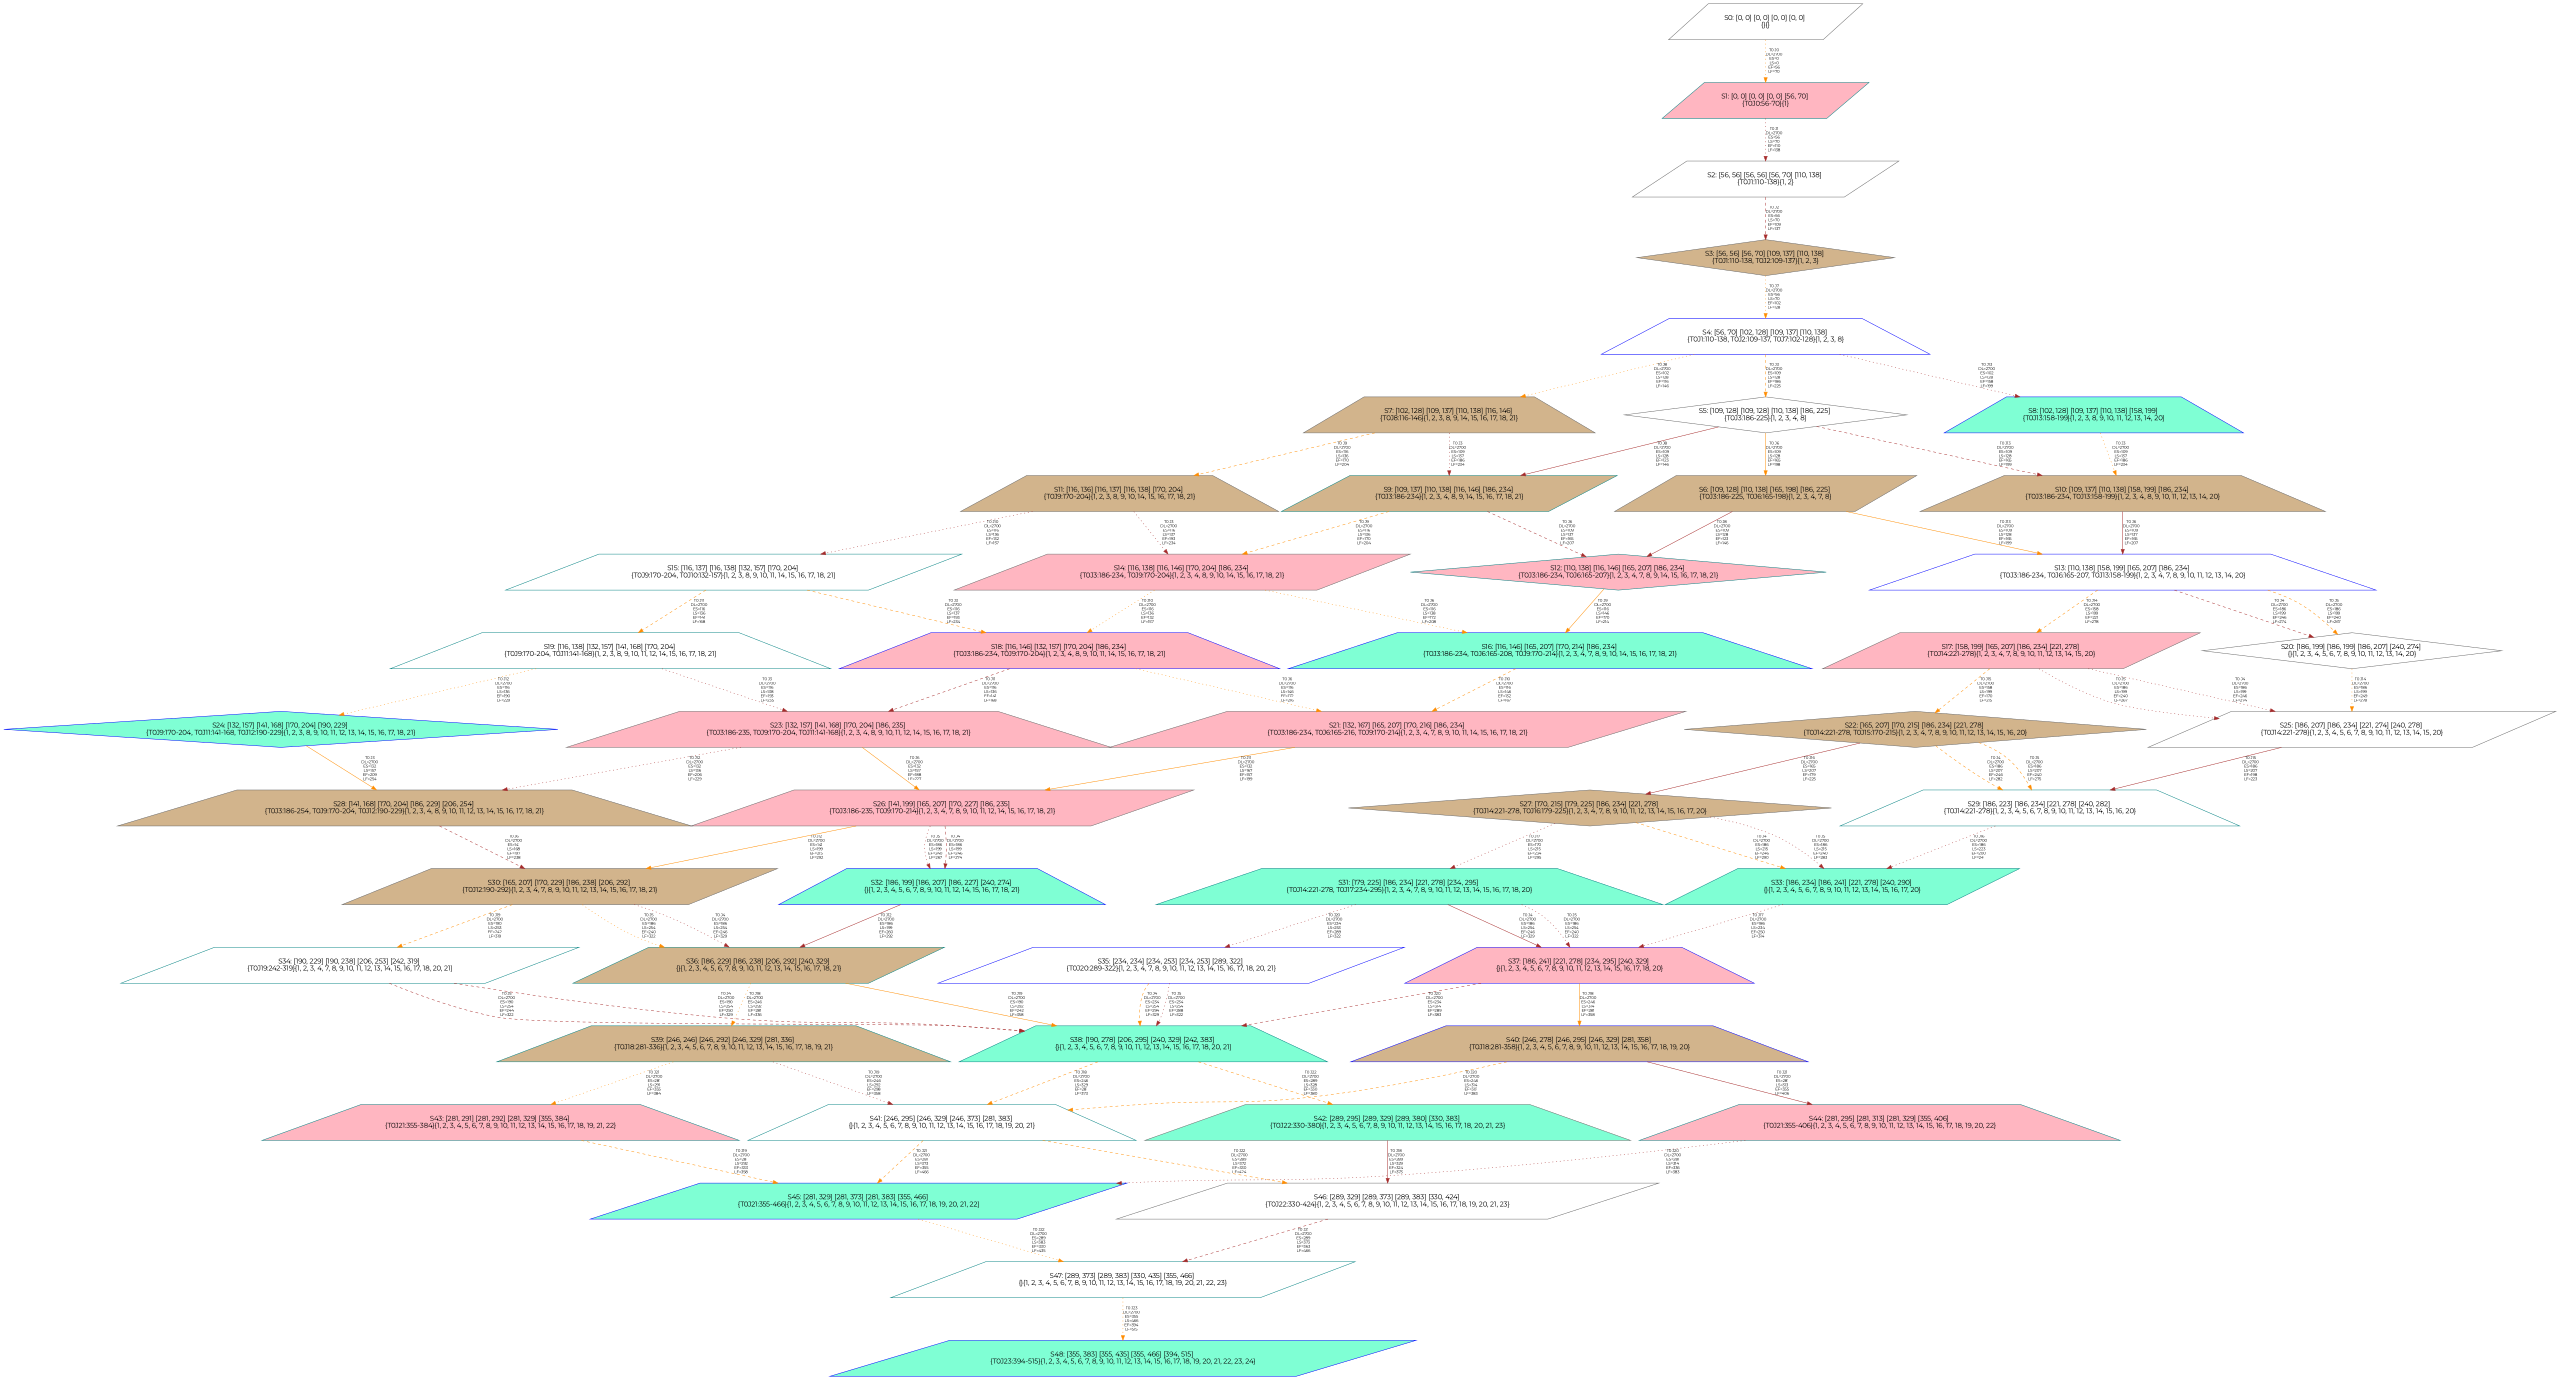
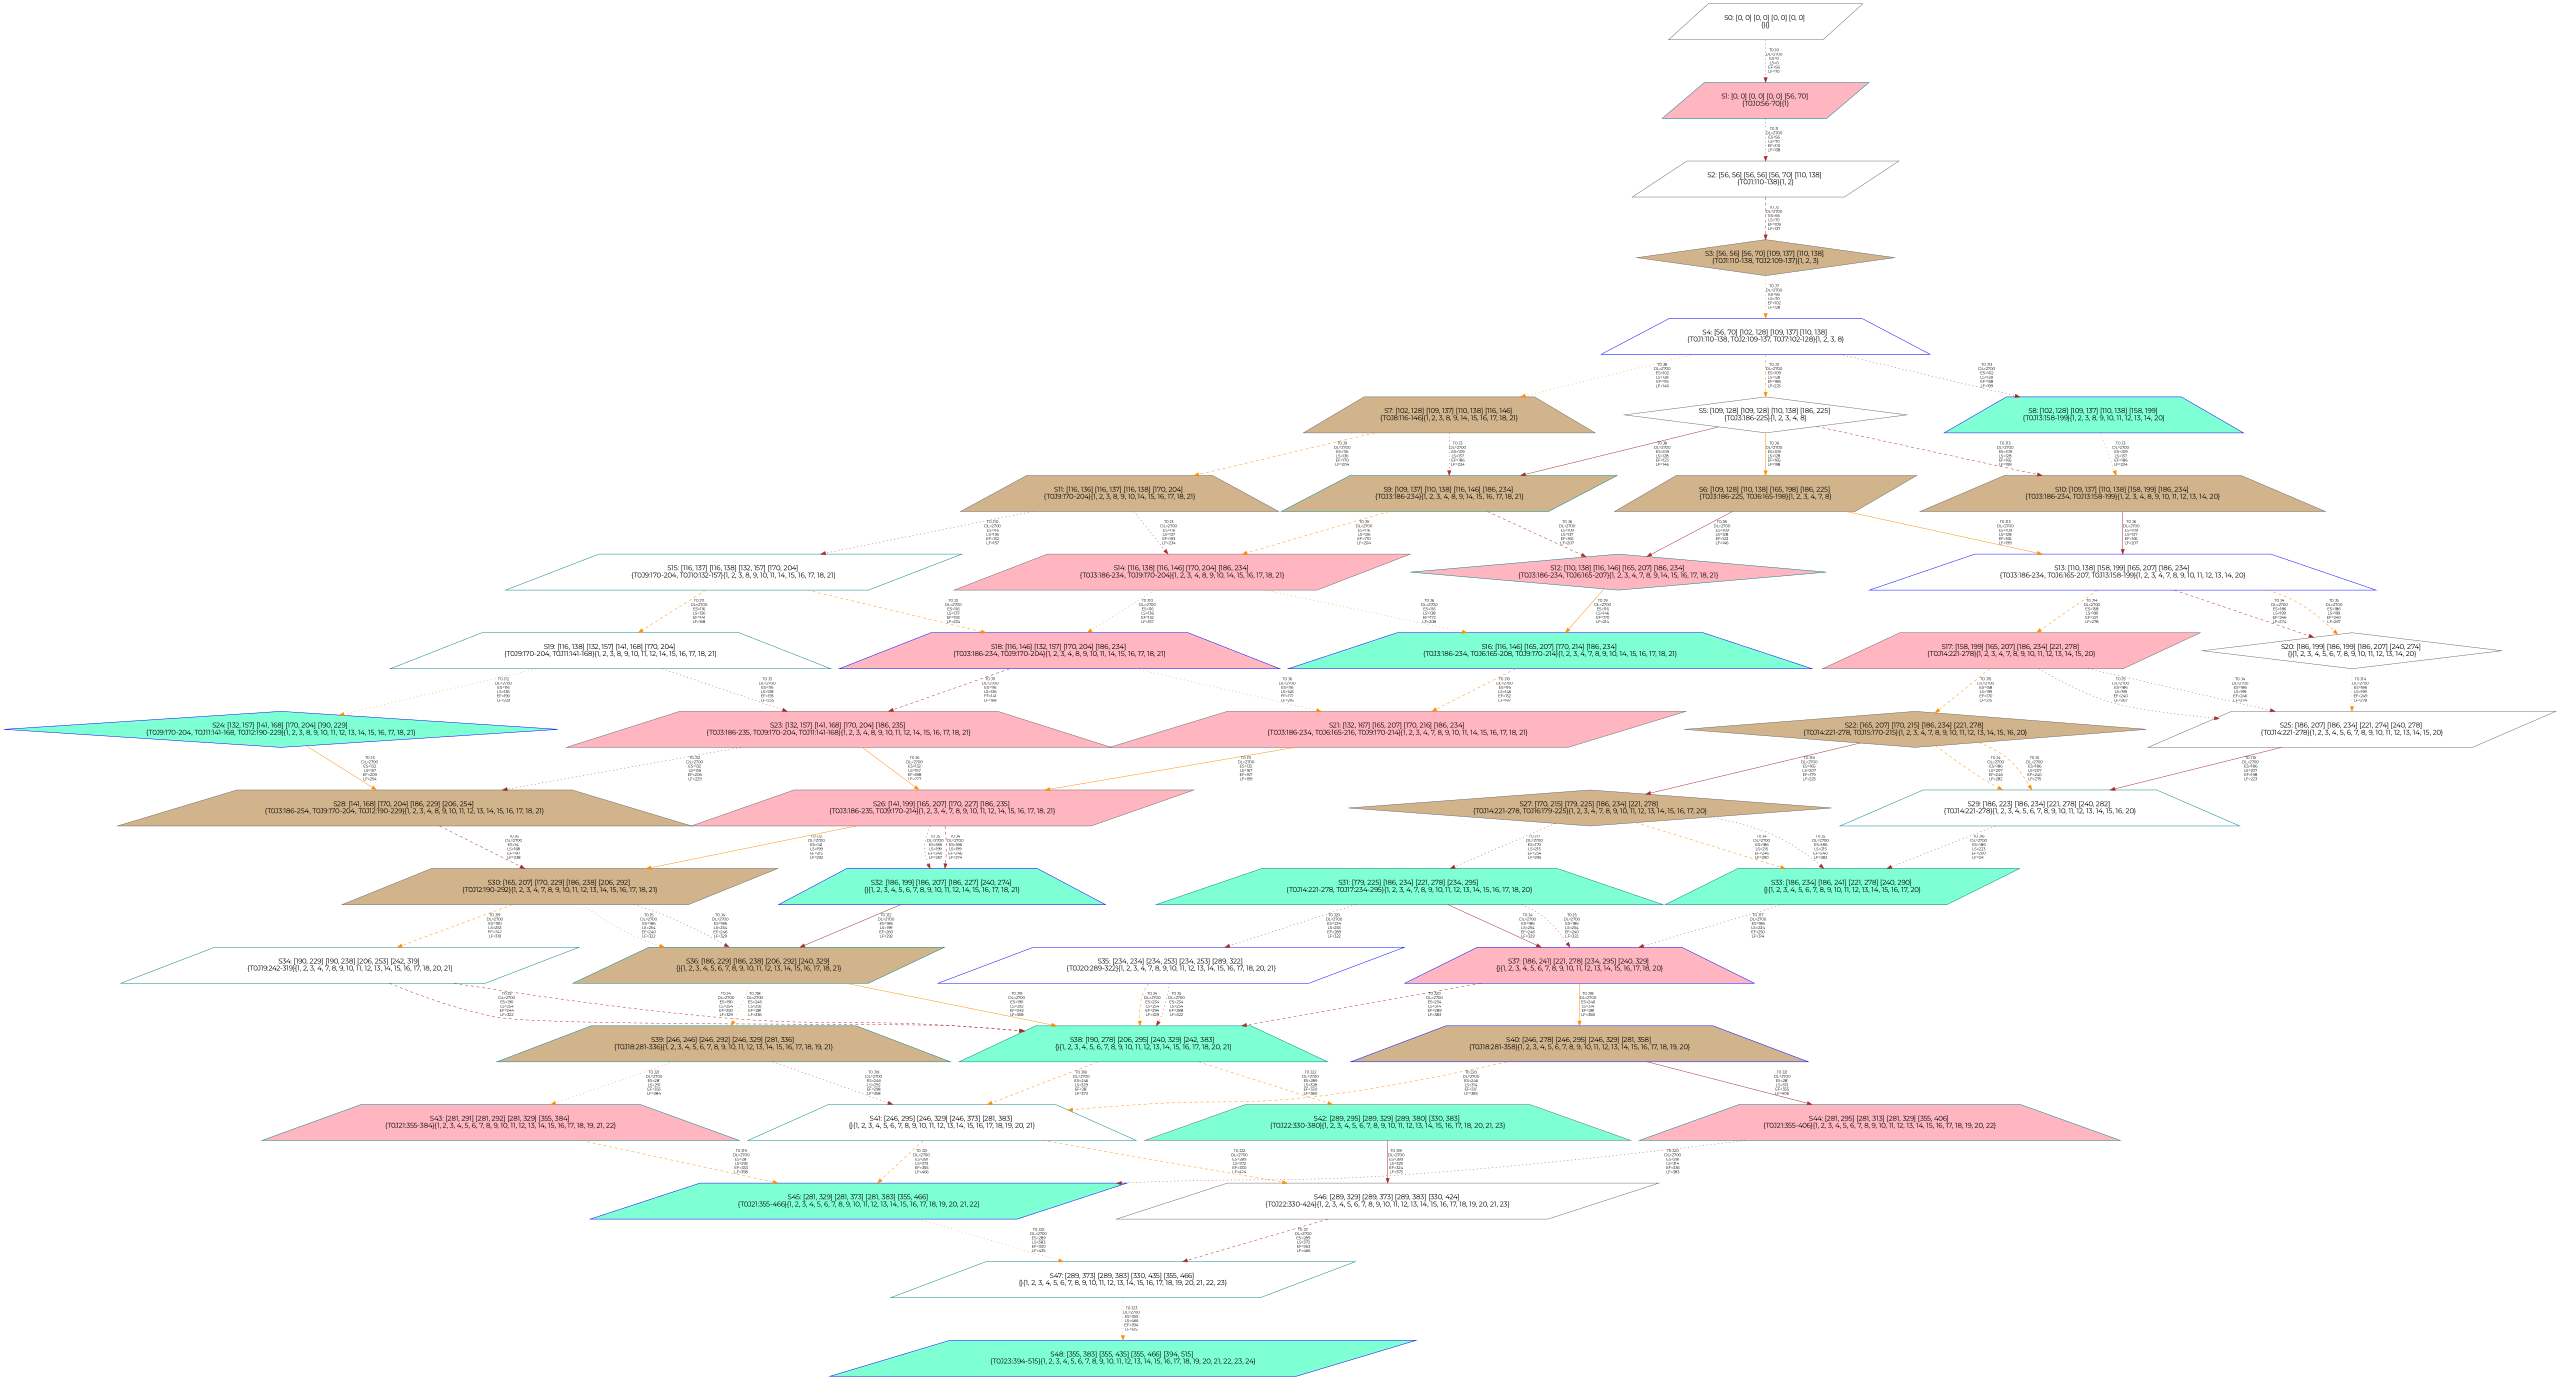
(1766, 59) -> (1766, 59)
